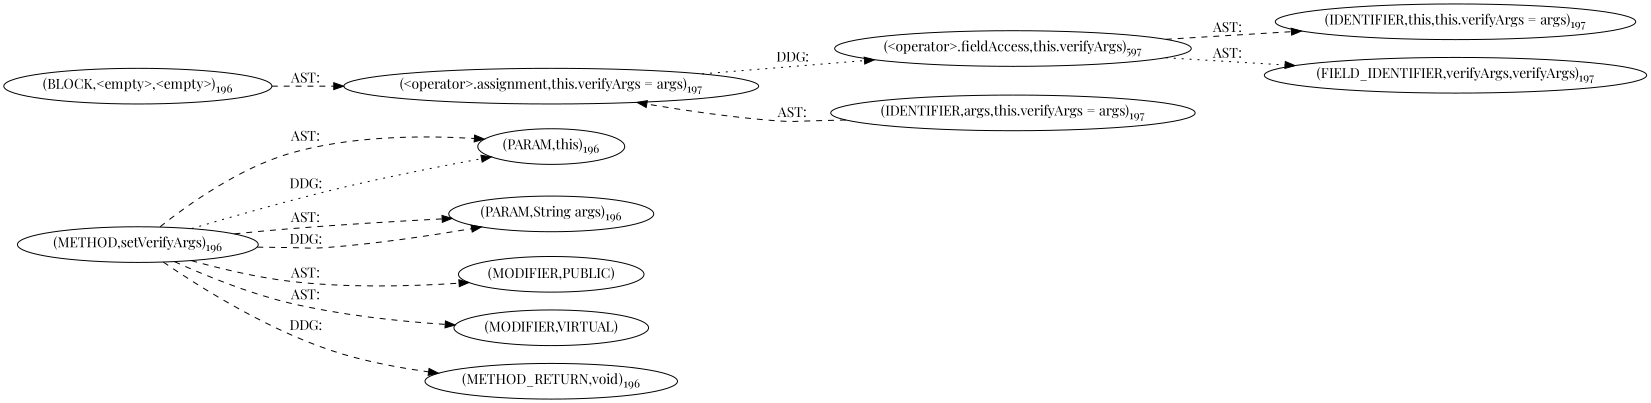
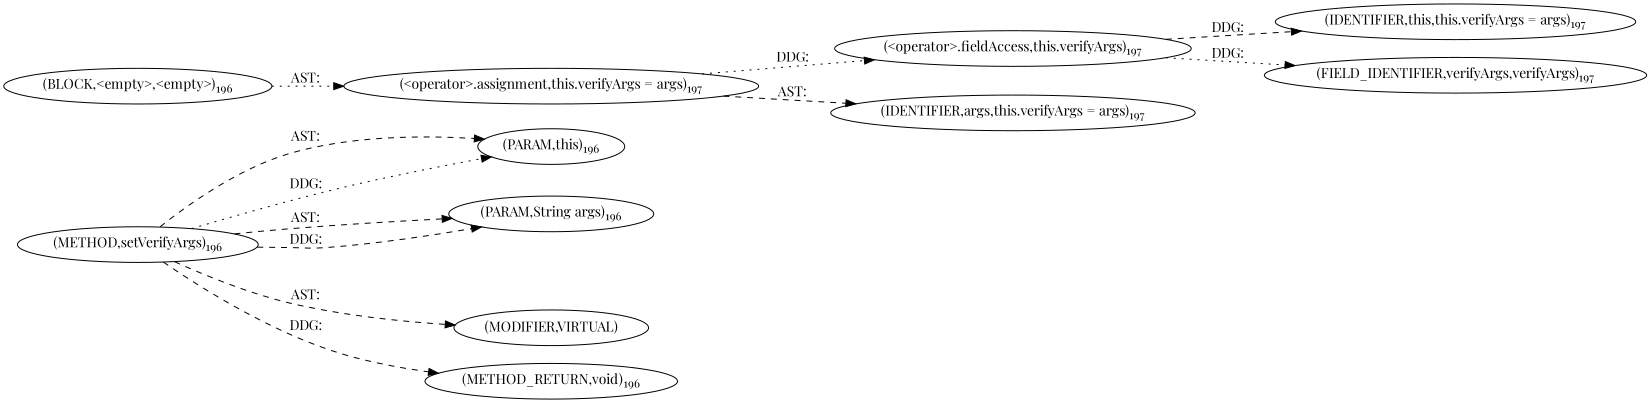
(1230, 28) -> (1230, 28)
(1134, 47) -> (1134, 47)
(1230, 54) -> (1230, 54)
(303, 86) -> (303, 86)
(746, 118) -> (785, 100)
(551, 274) -> none
